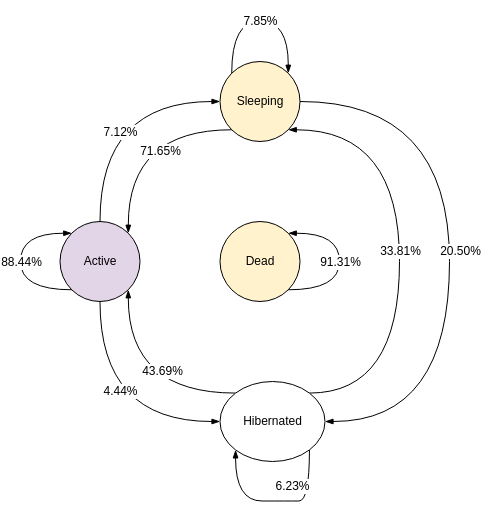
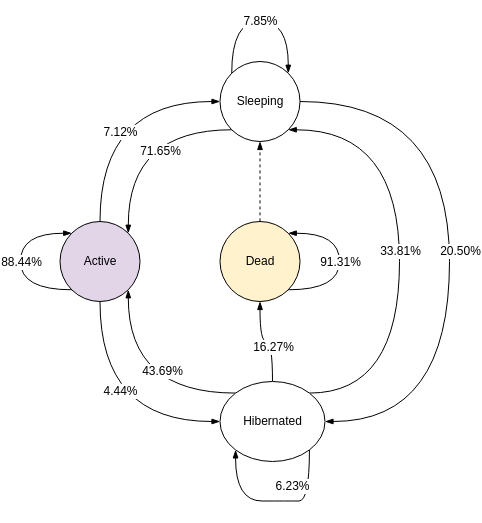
(260, 102) -> (260, 102)
none -> (260, 189)
none -> (269, 345)
